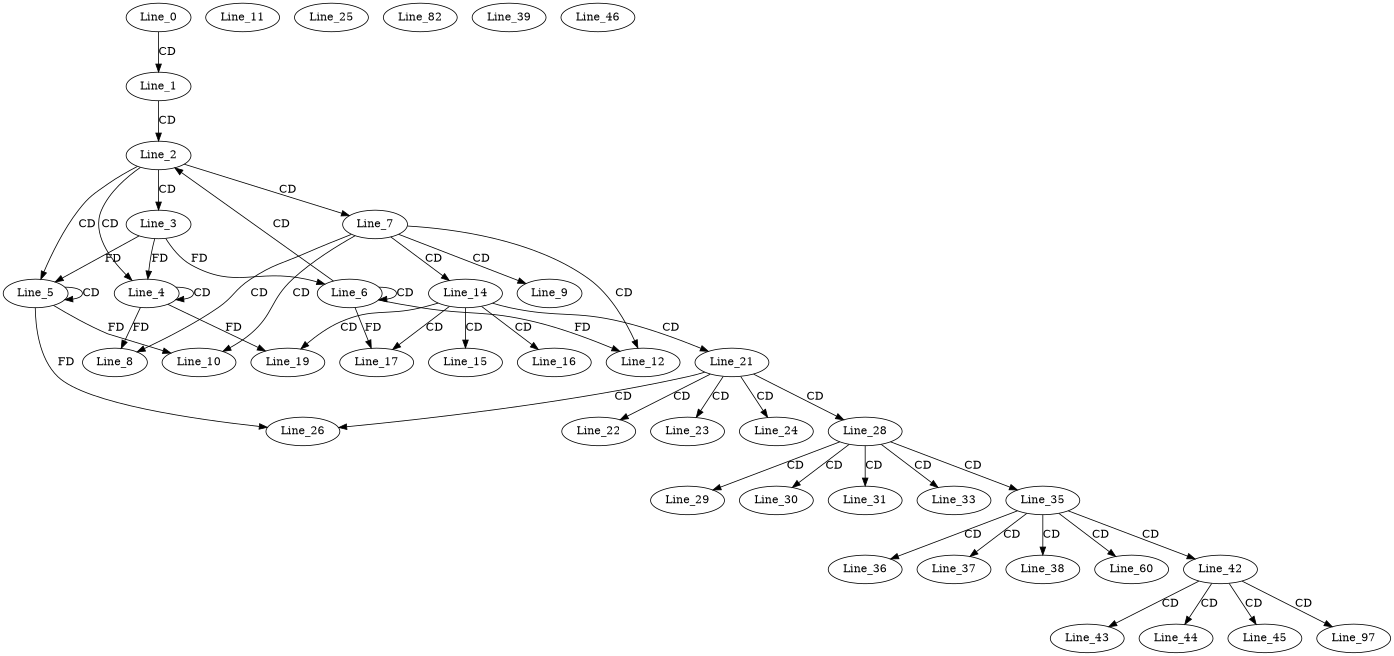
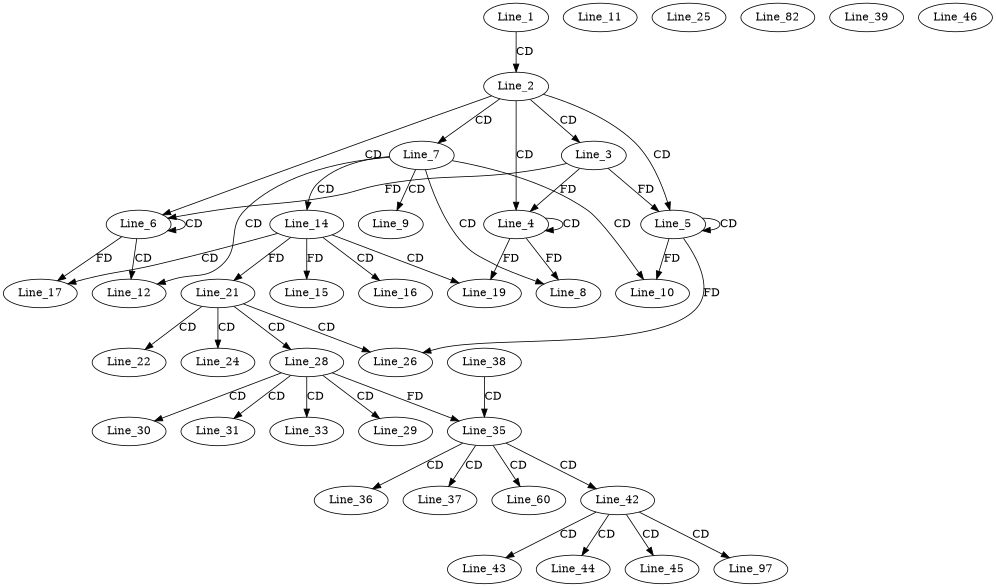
(159, 17) -> none
(257, 227) -> (331, 153)
(474, 328) -> (315, 259)
(583, 328) -> (143, 259)
(671, 328) -> (277, 259)
(688, 431) -> none
(973, 466) -> (415, 397)
(1043, 531) -> (484, 393)
